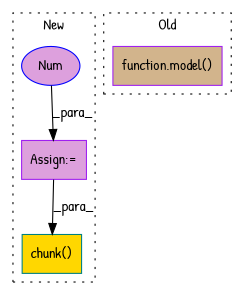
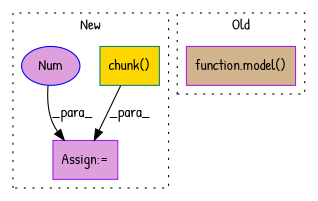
(53, 202) -> (110, 108)
